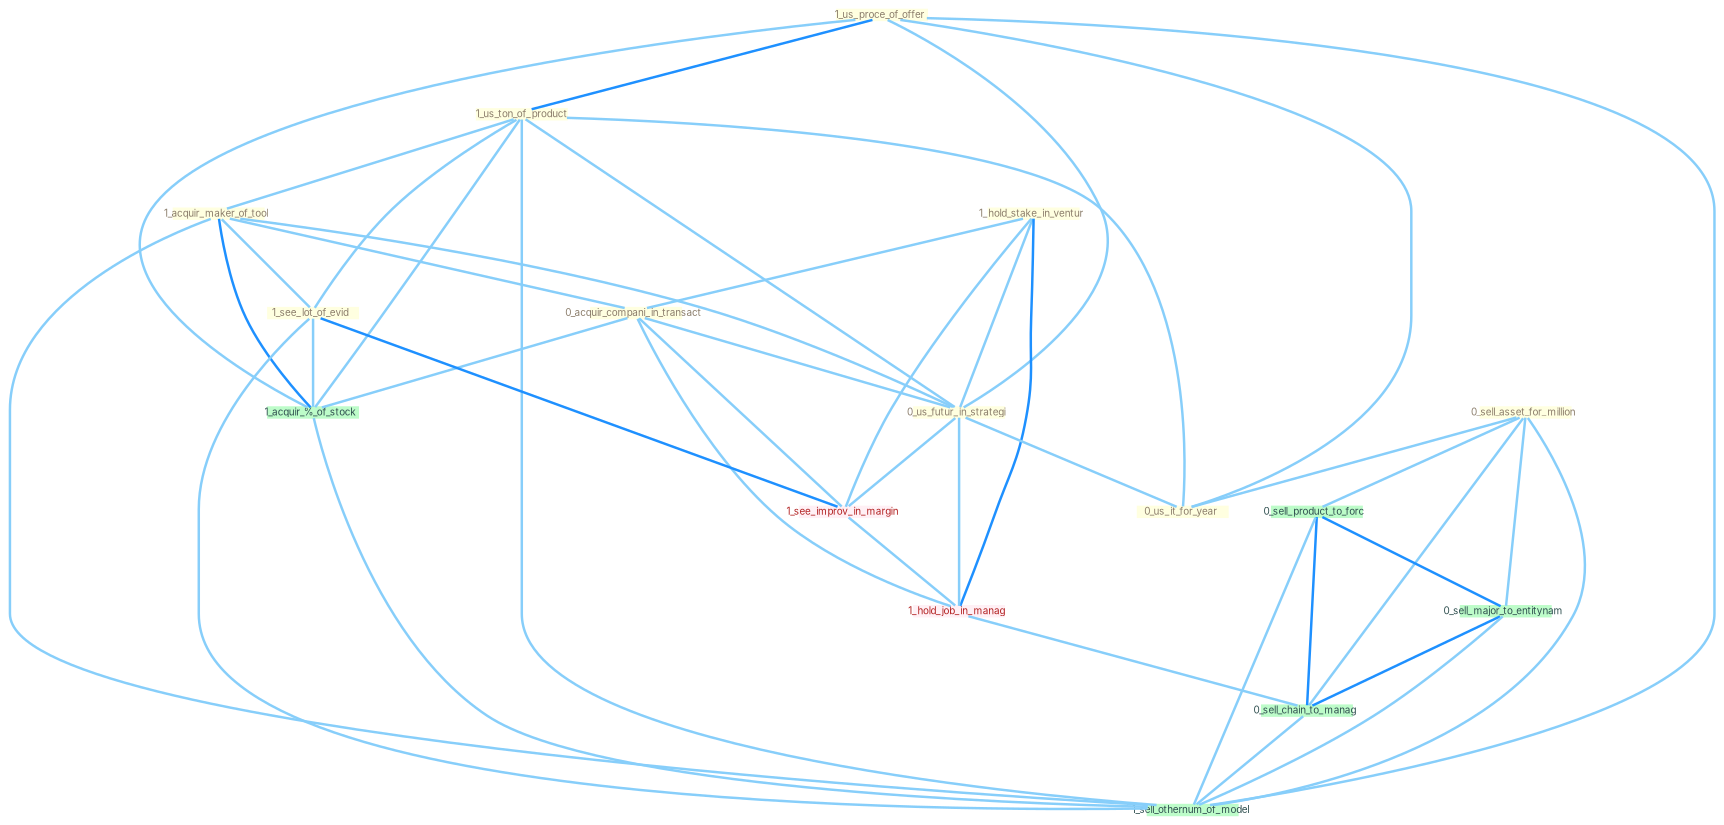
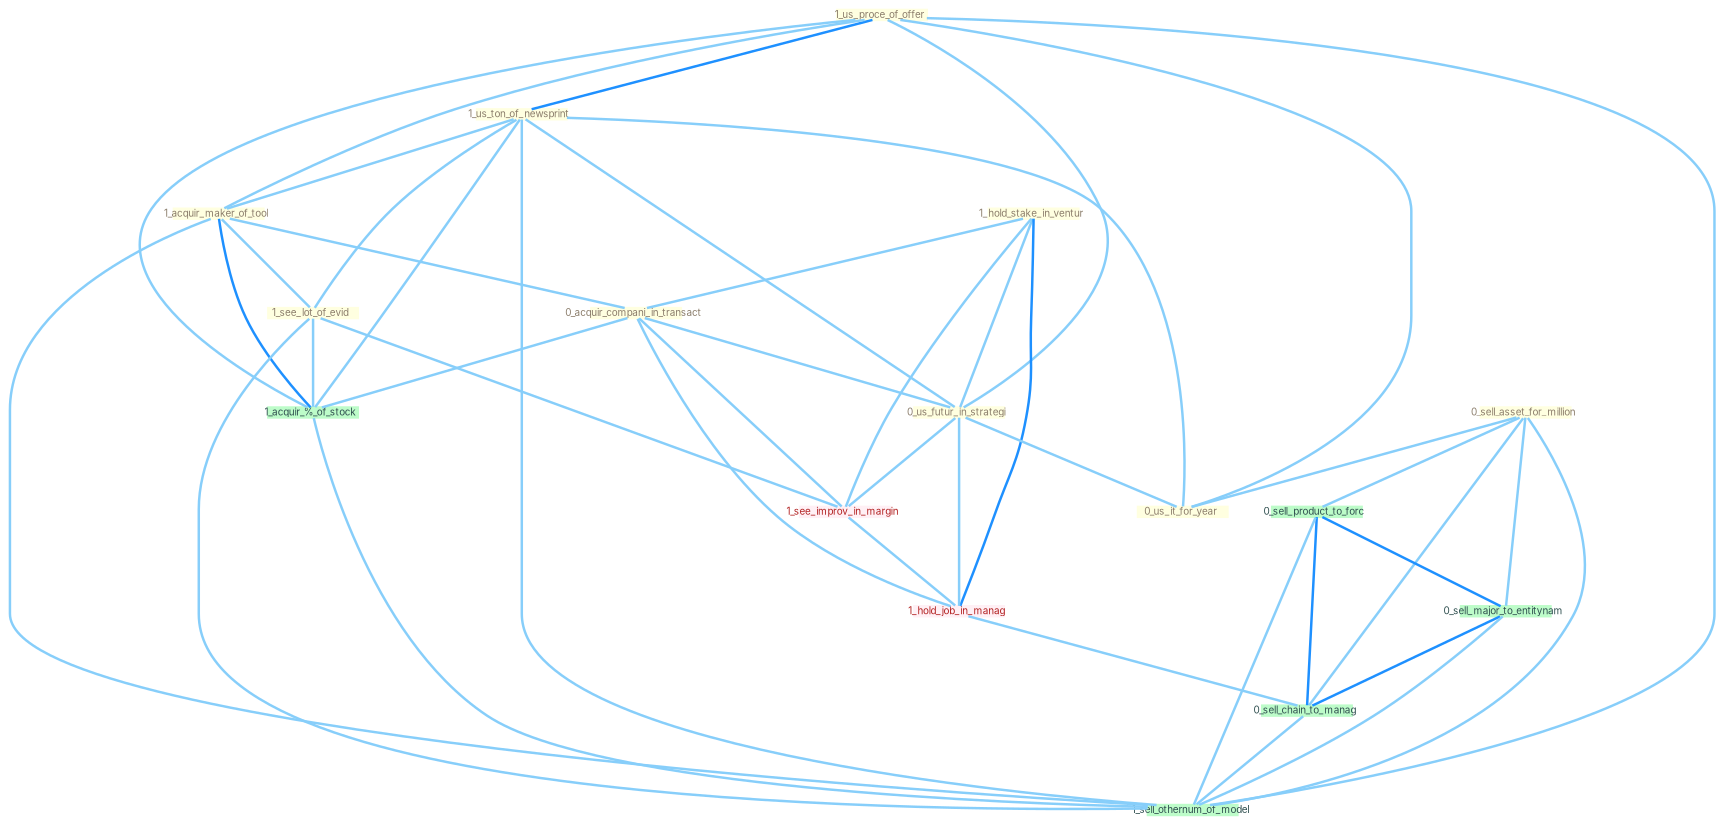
(522, 114) -> (522, 114)
(605, 283) -> (536, 86)
(579, 413) -> (579, 413)
